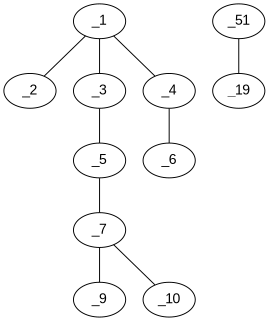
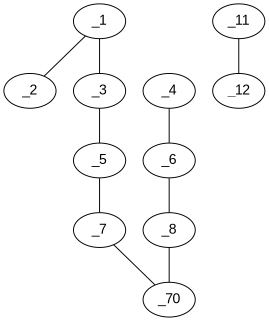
(239, 21) -> (239, 21)
(134, 56) -> none
(239, 91) -> (239, 91)
none -> (169, 230)
(100, 300) -> none
(169, 300) -> (169, 300)
